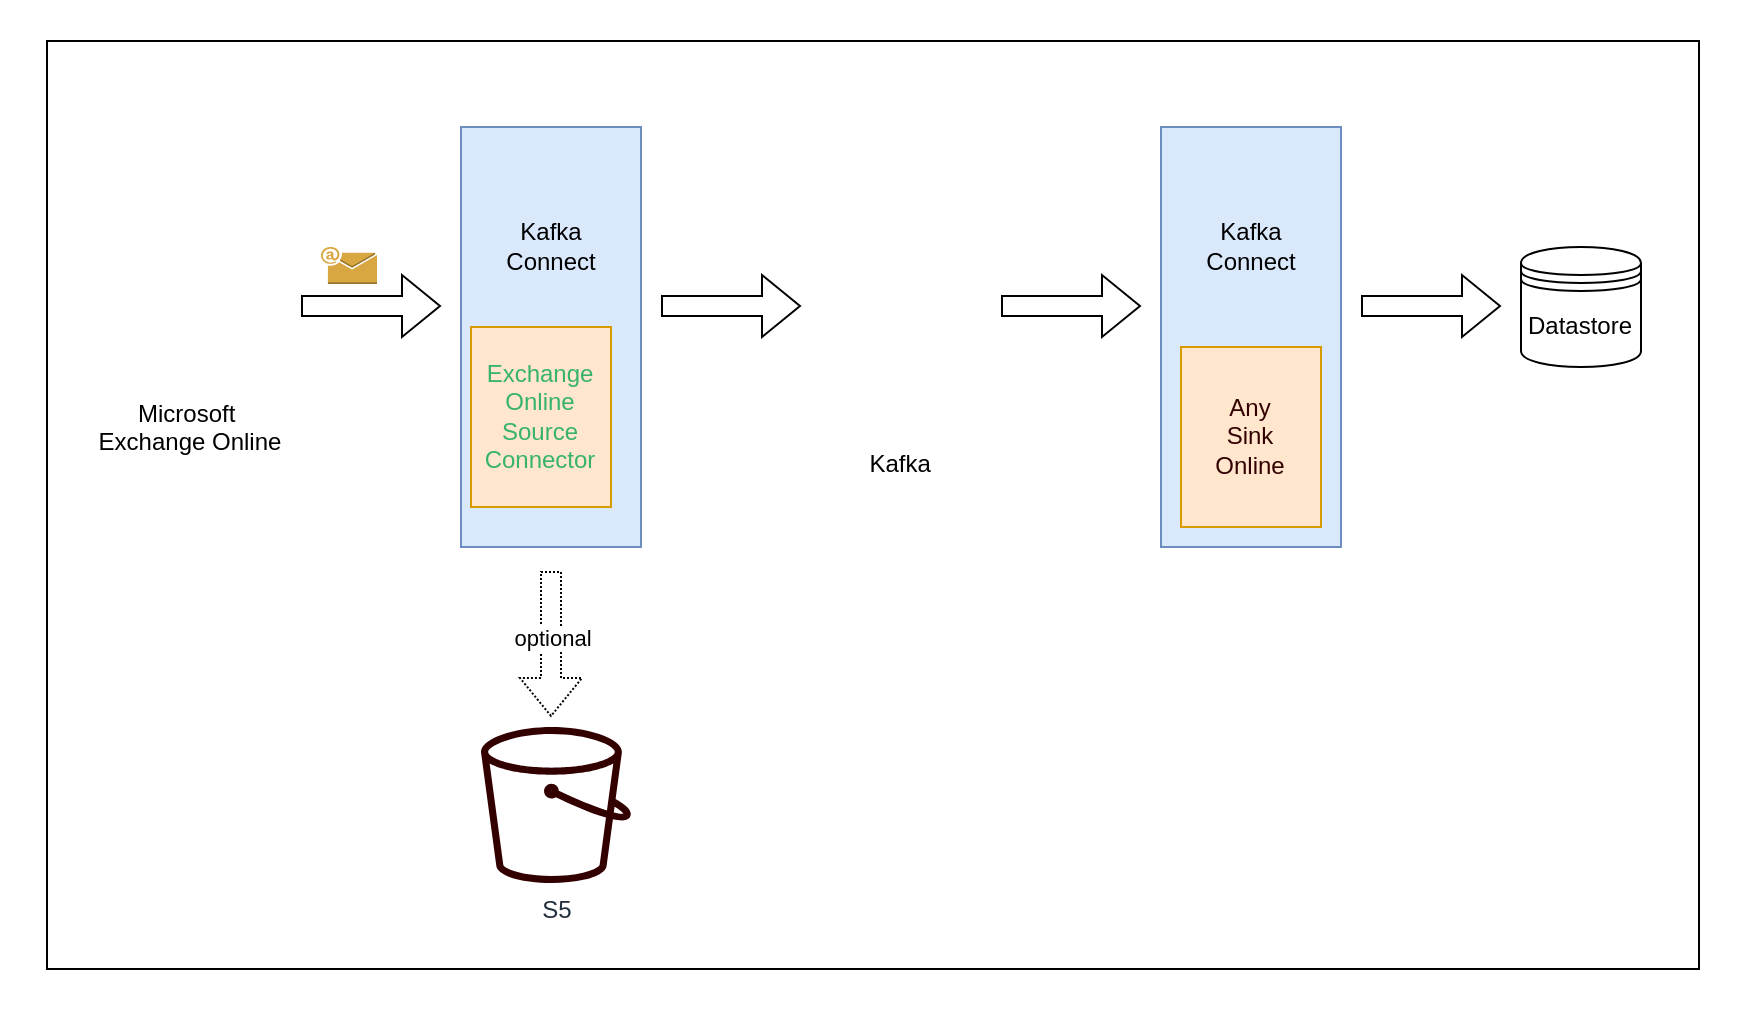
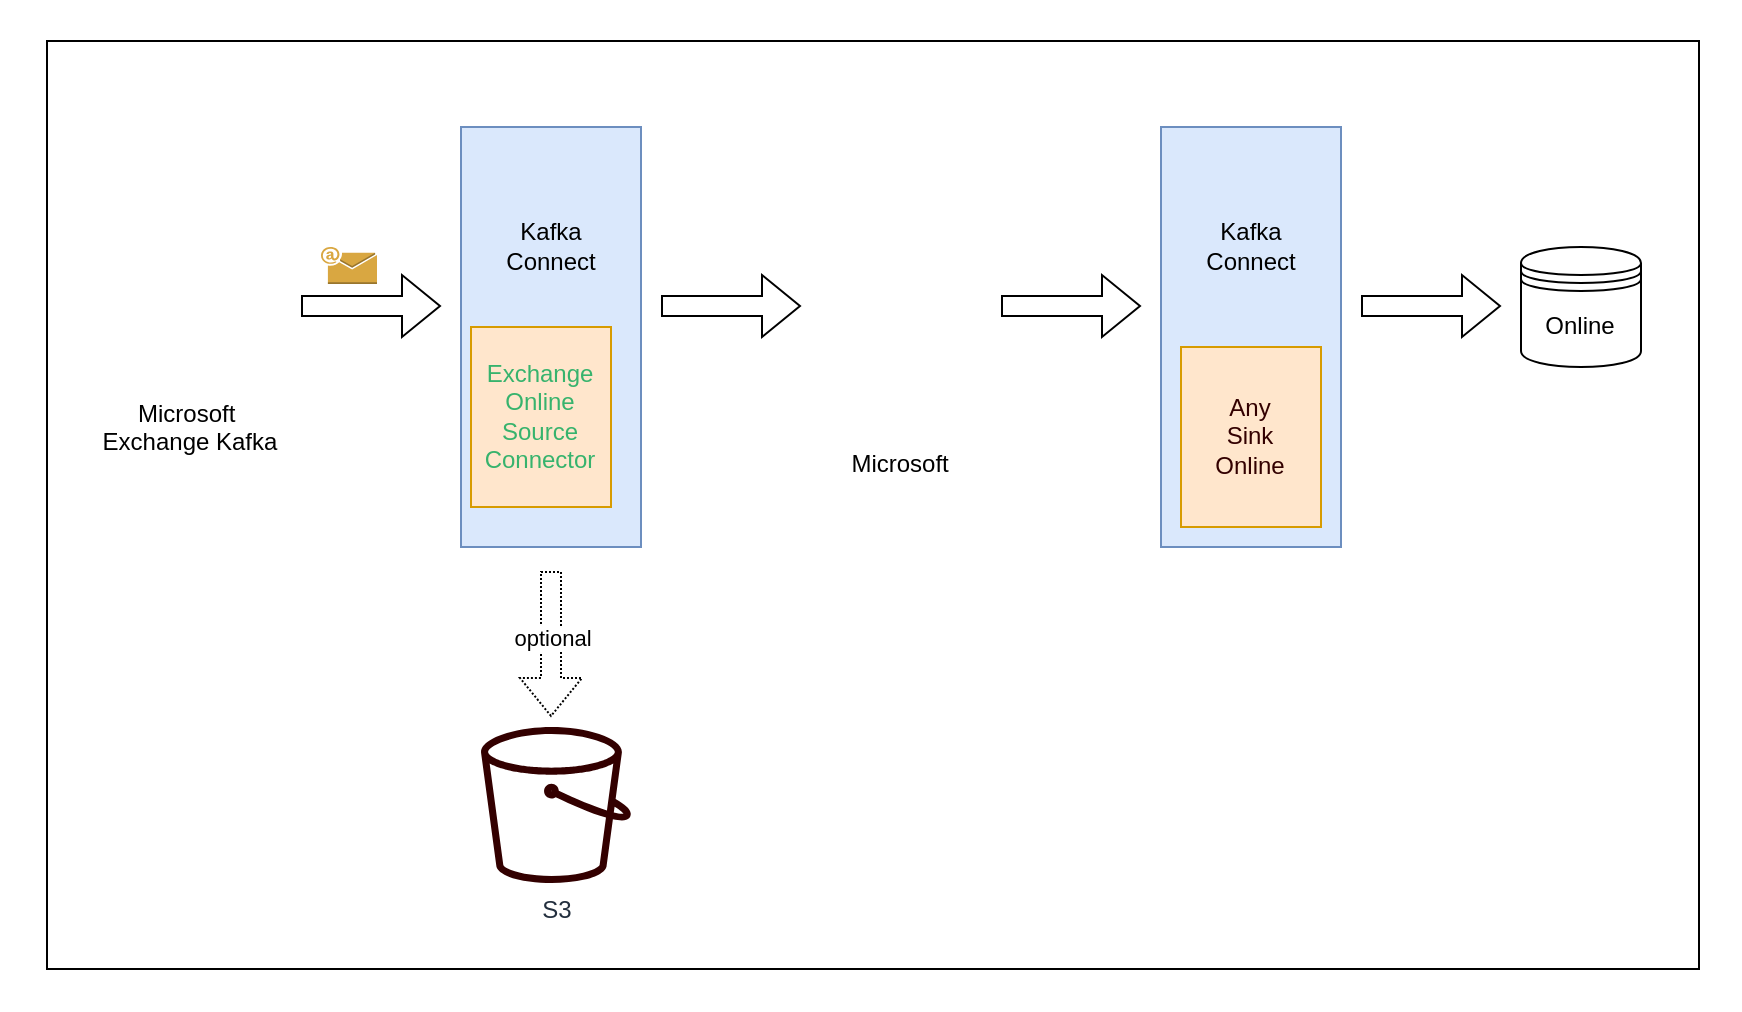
(1581, 327) -> (1581, 327)
(190, 414) -> (190, 414)
(900, 464) -> (900, 464)
(558, 911) -> (558, 911)
